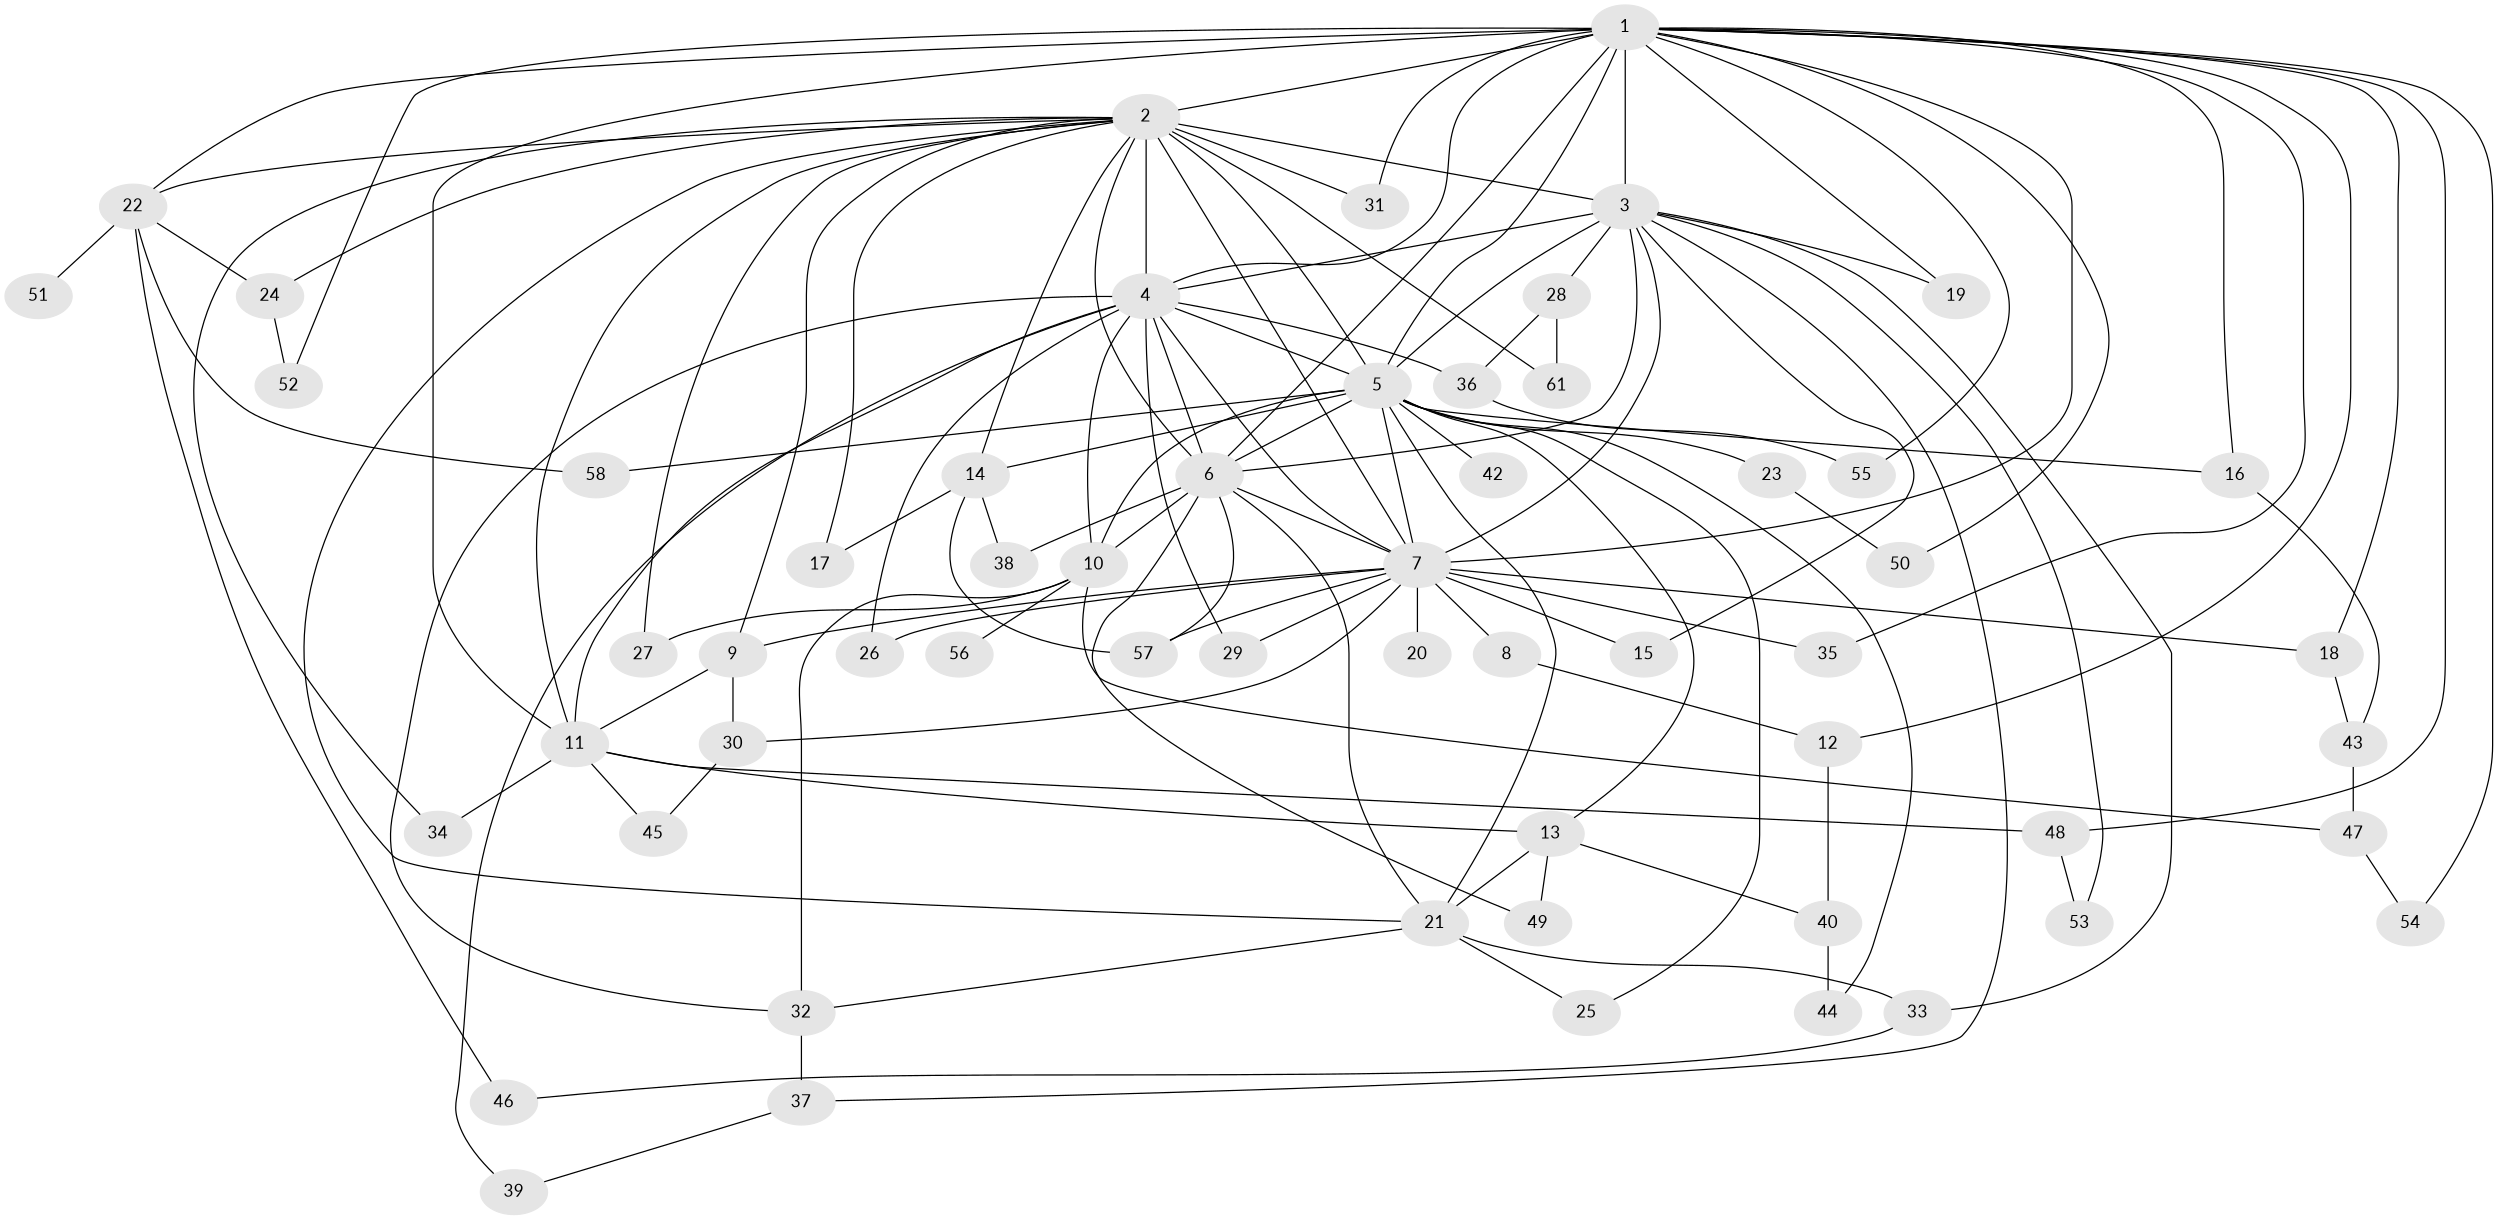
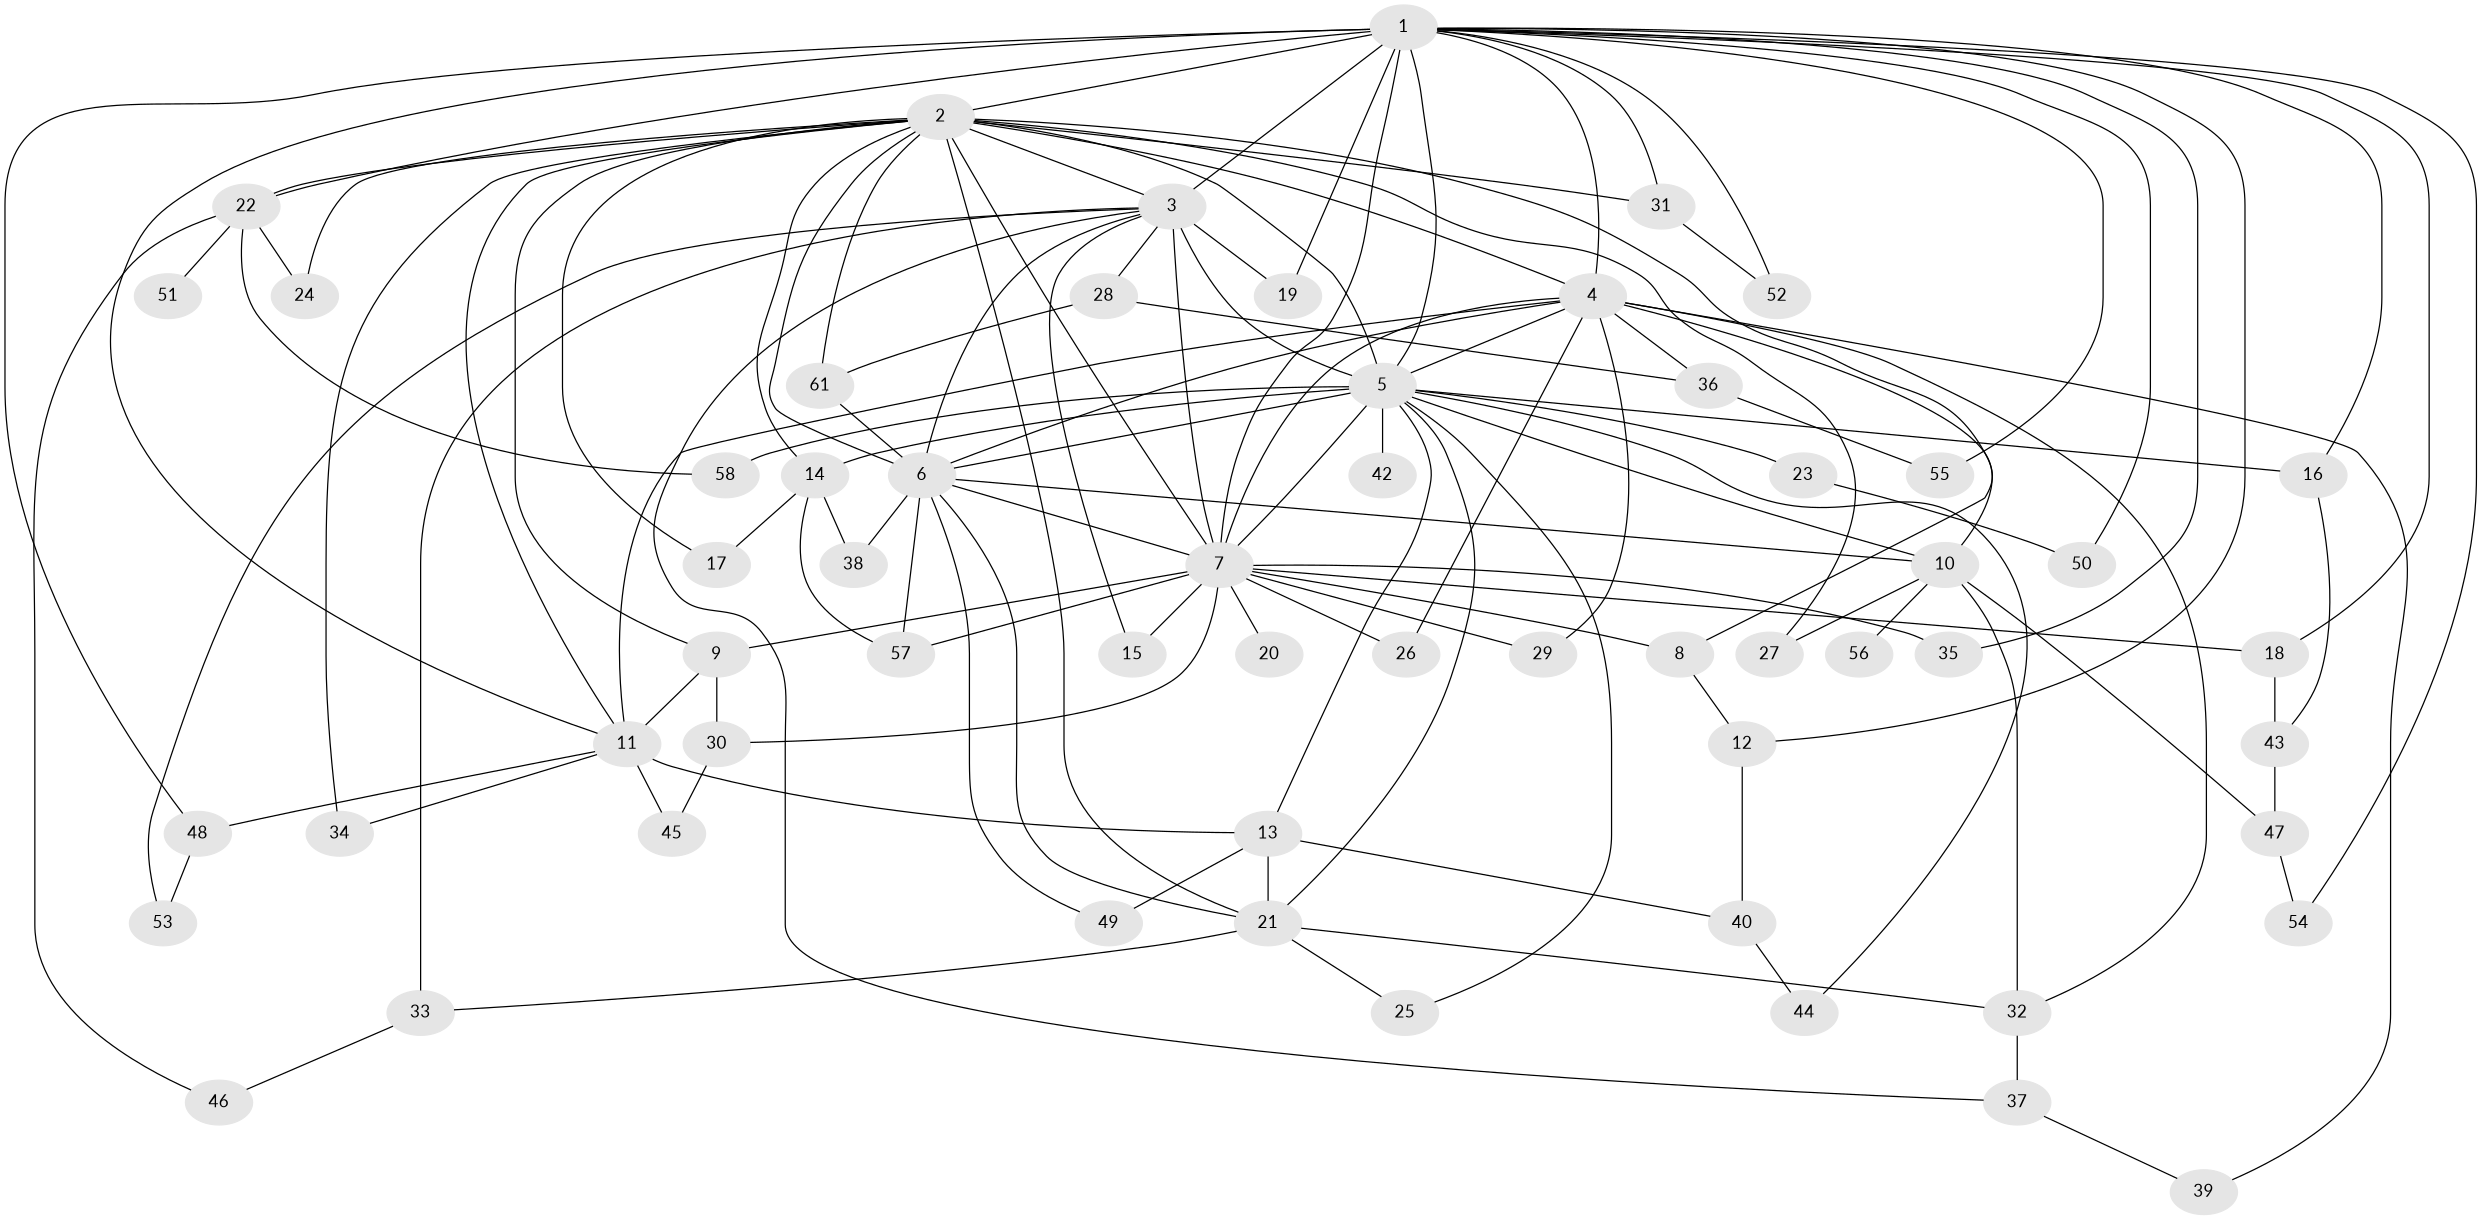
(1406, 248) -> none
(1424, 257) -> (878, 436)
none -> (1676, 272)
(279, 341) -> (1719, 251)
